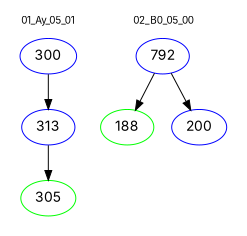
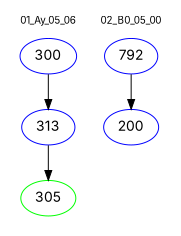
(48, 21) -> (48, 21)
(127, 127) -> none
